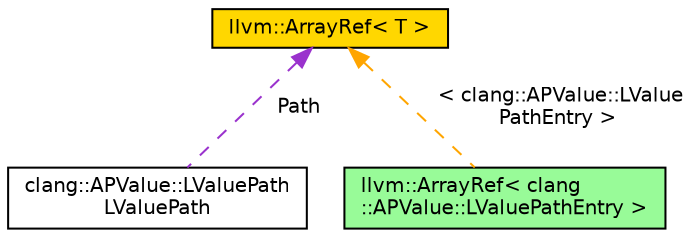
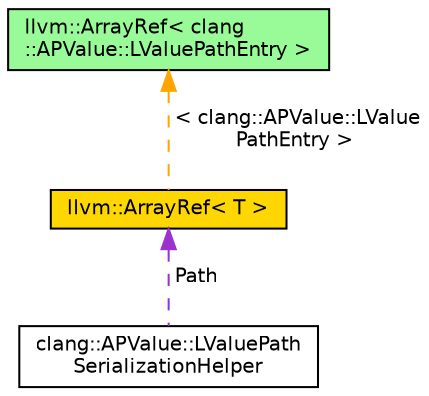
(419, 115) -> (169, 140)
(157, 198) -> (169, 357)
